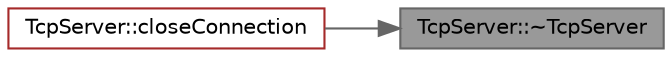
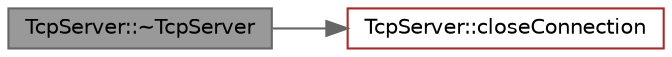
(352, 28) -> (299, 28)
